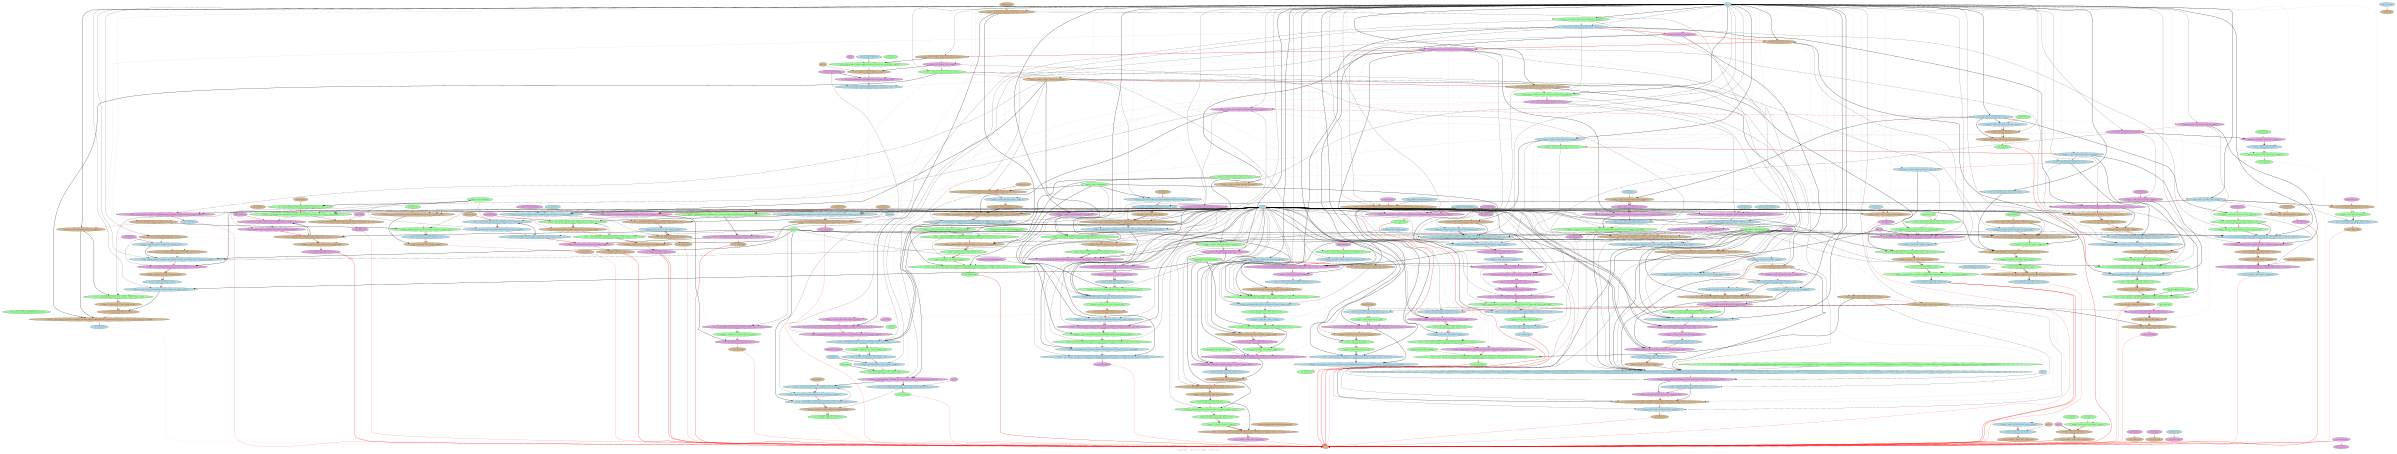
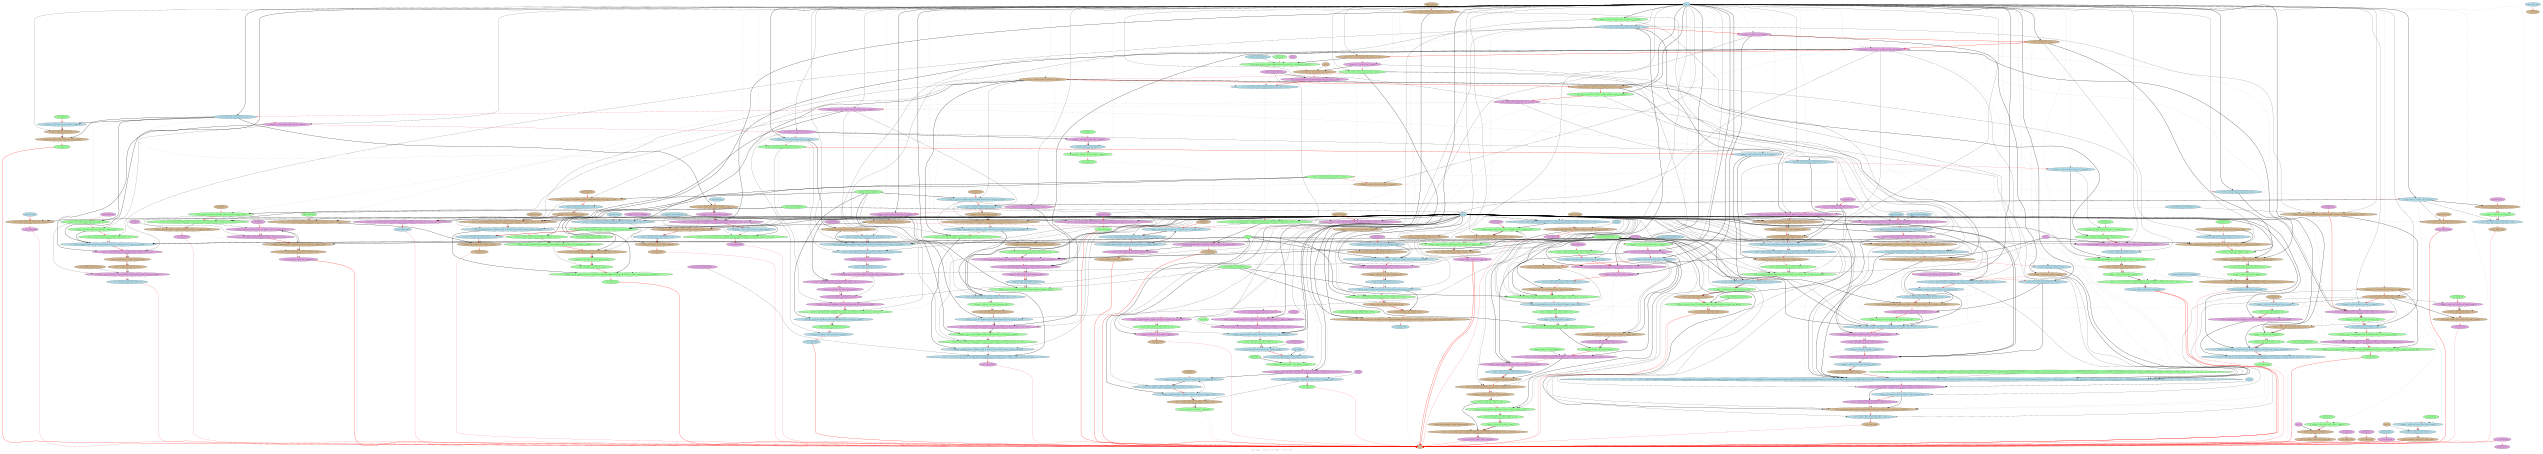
(1783, 285) -> (1989, 278)
